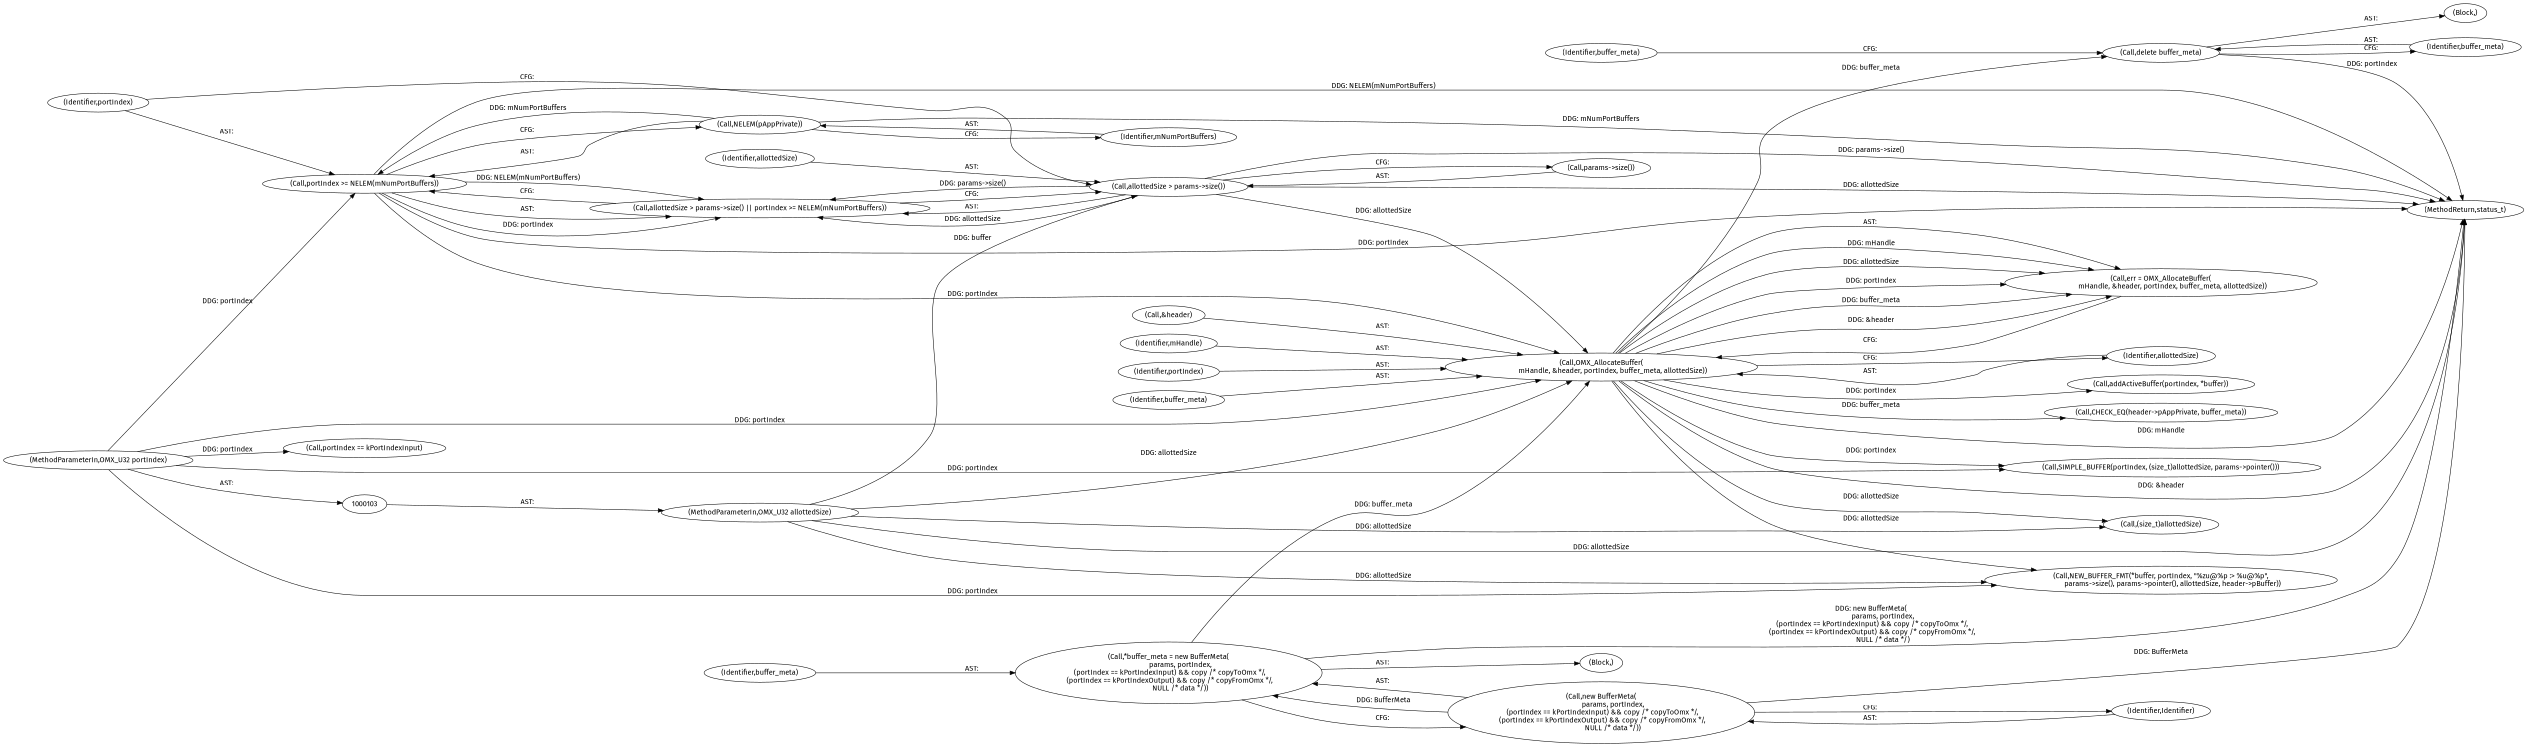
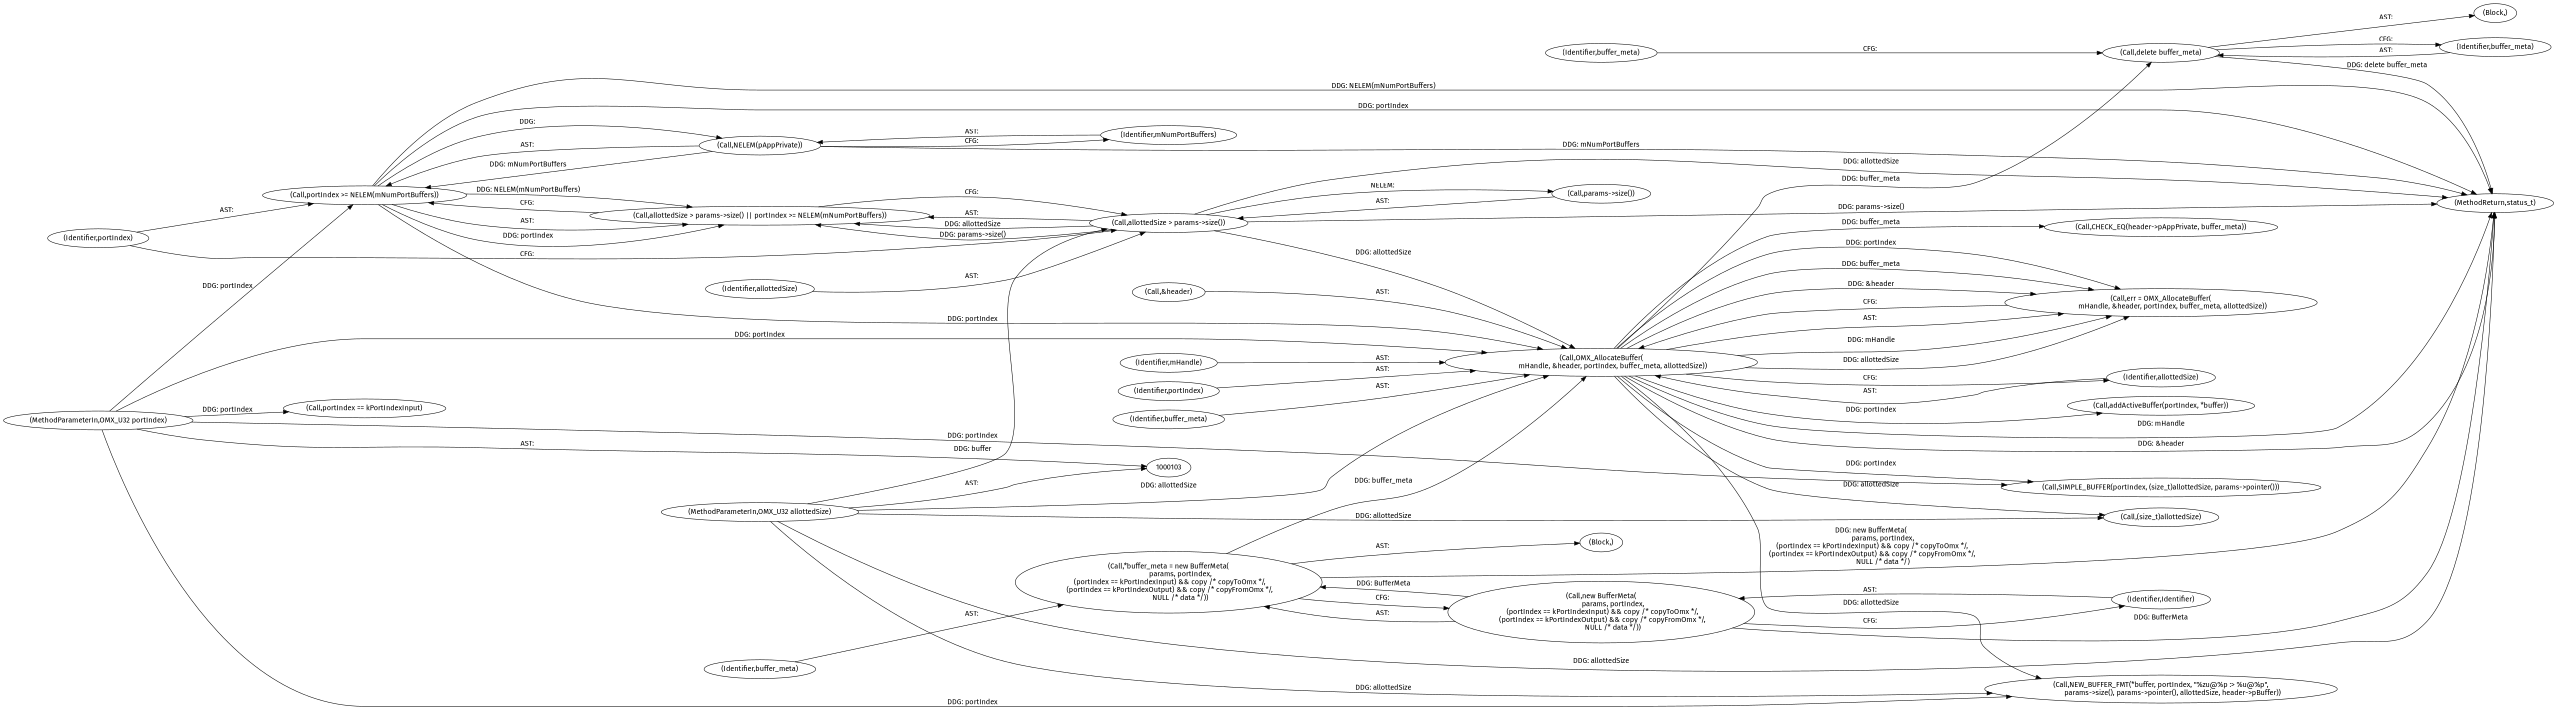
(2372, 64) -> (2387, 65)
(528, 130) -> (528, 122)
(1384, 163) -> (1384, 186)
(522, 508) -> (995, 490)
